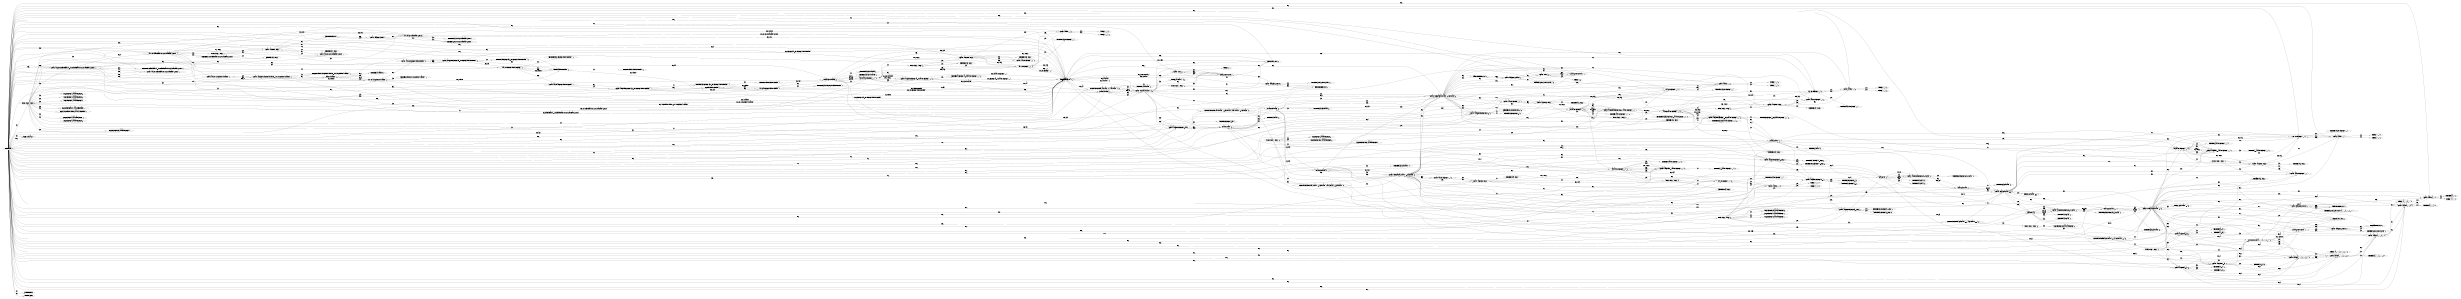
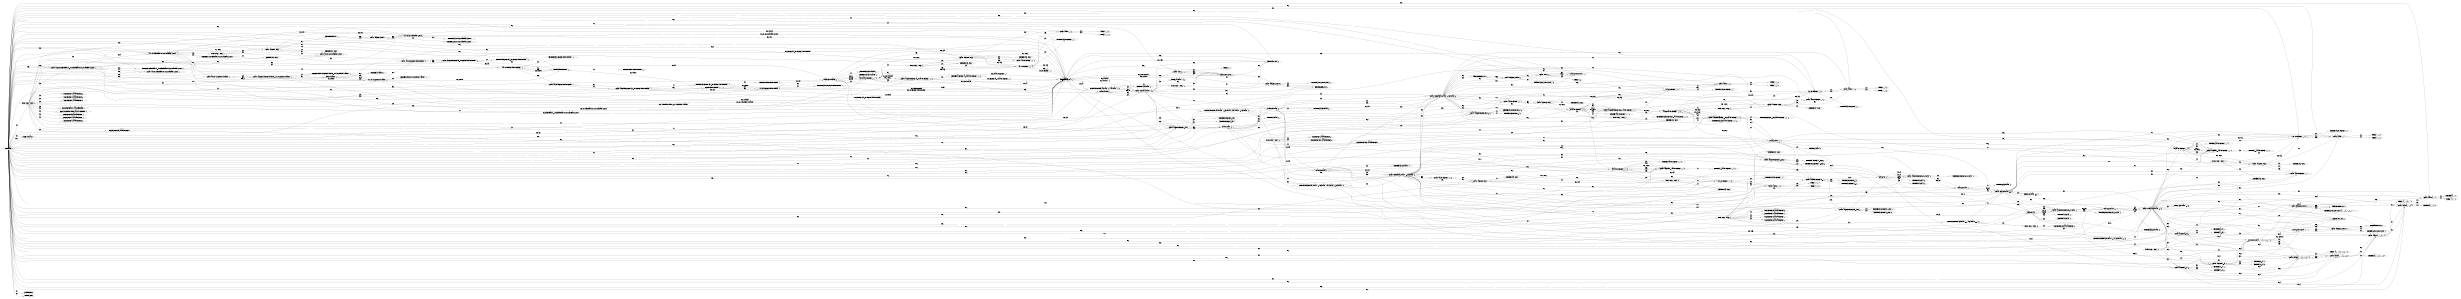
(431, 40) -> (398, 38)
(1295, 66) -> none
(1083, 88) -> (1084, 89)
(1318, 97) -> none
(1178, 108) -> (1178, 108)
none -> (73, 115)
none -> (1227, 118)
(1602, 129) -> (1575, 138)
(1663, 150) -> (1664, 153)
(1899, 175) -> (1899, 175)
(2225, 218) -> none
none -> (1774, 220)
(1048, 253) -> (1158, 189)
none -> (2259, 261)
